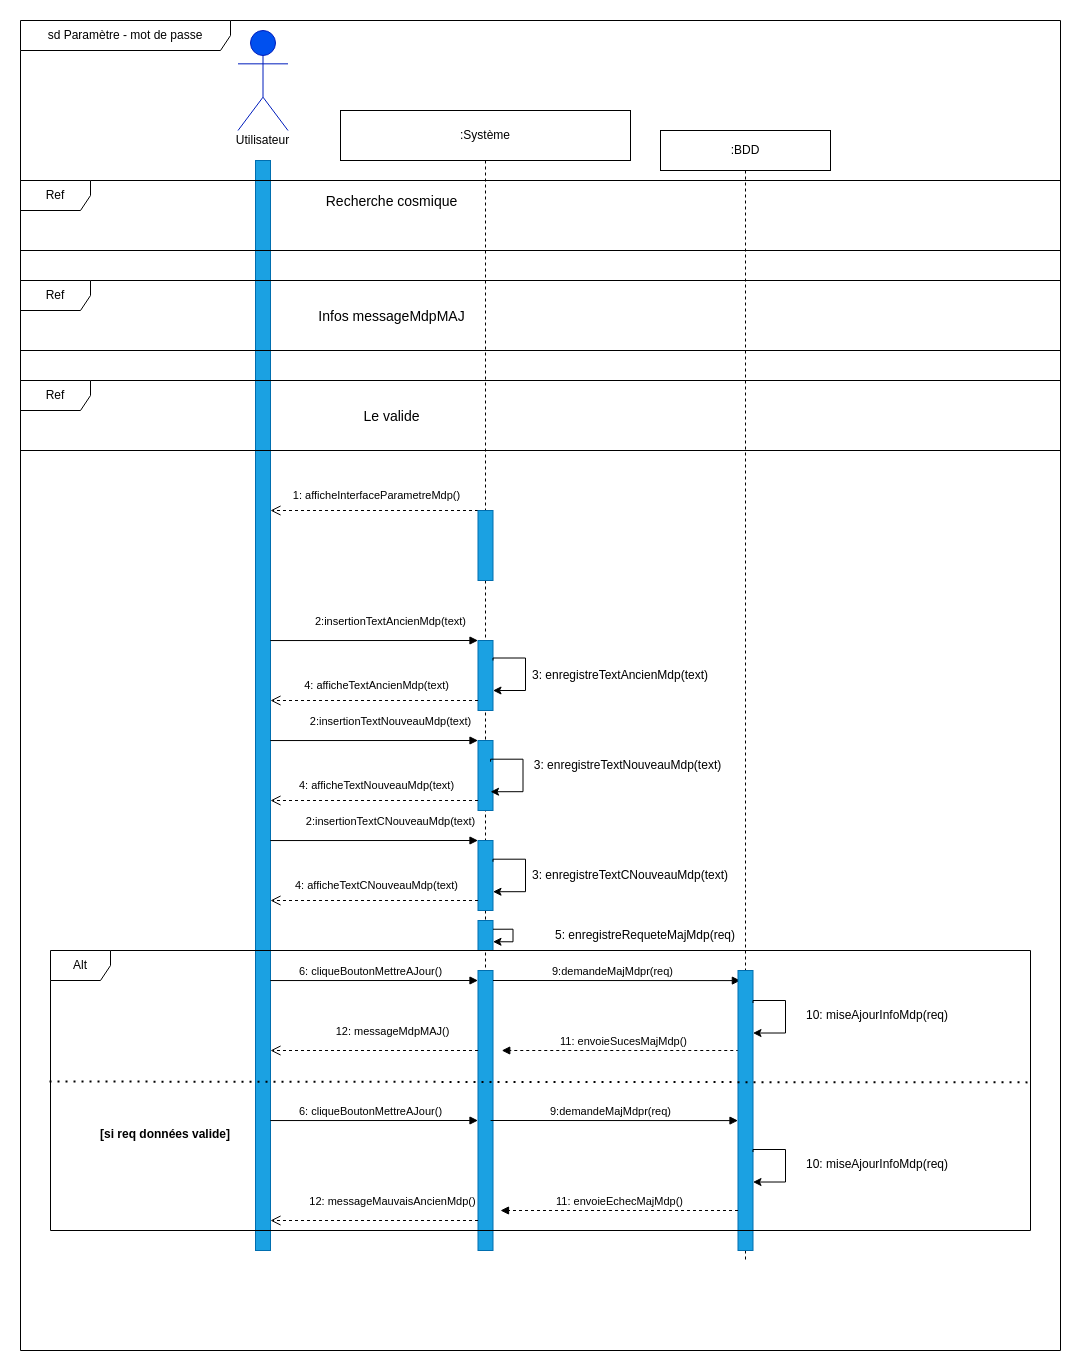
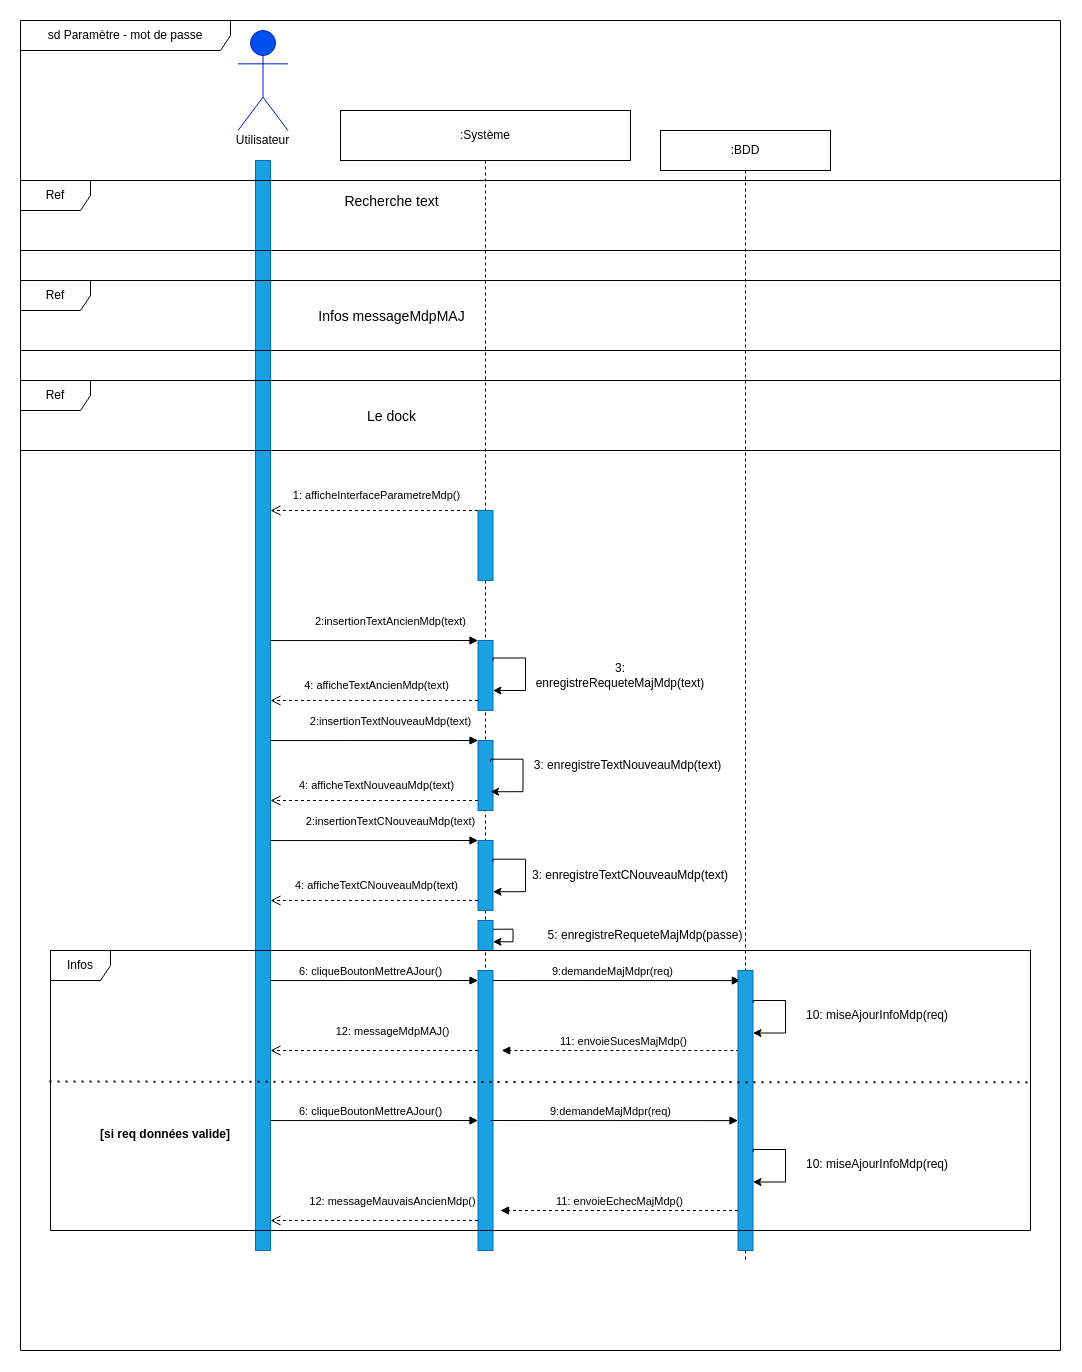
(392, 201) -> (392, 201)
(392, 416) -> (392, 416)
(621, 676) -> (621, 676)
(646, 936) -> (646, 936)
(81, 966) -> (81, 966)
